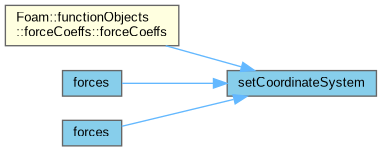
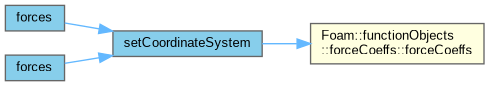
(203, 56) -> (280, 44)
